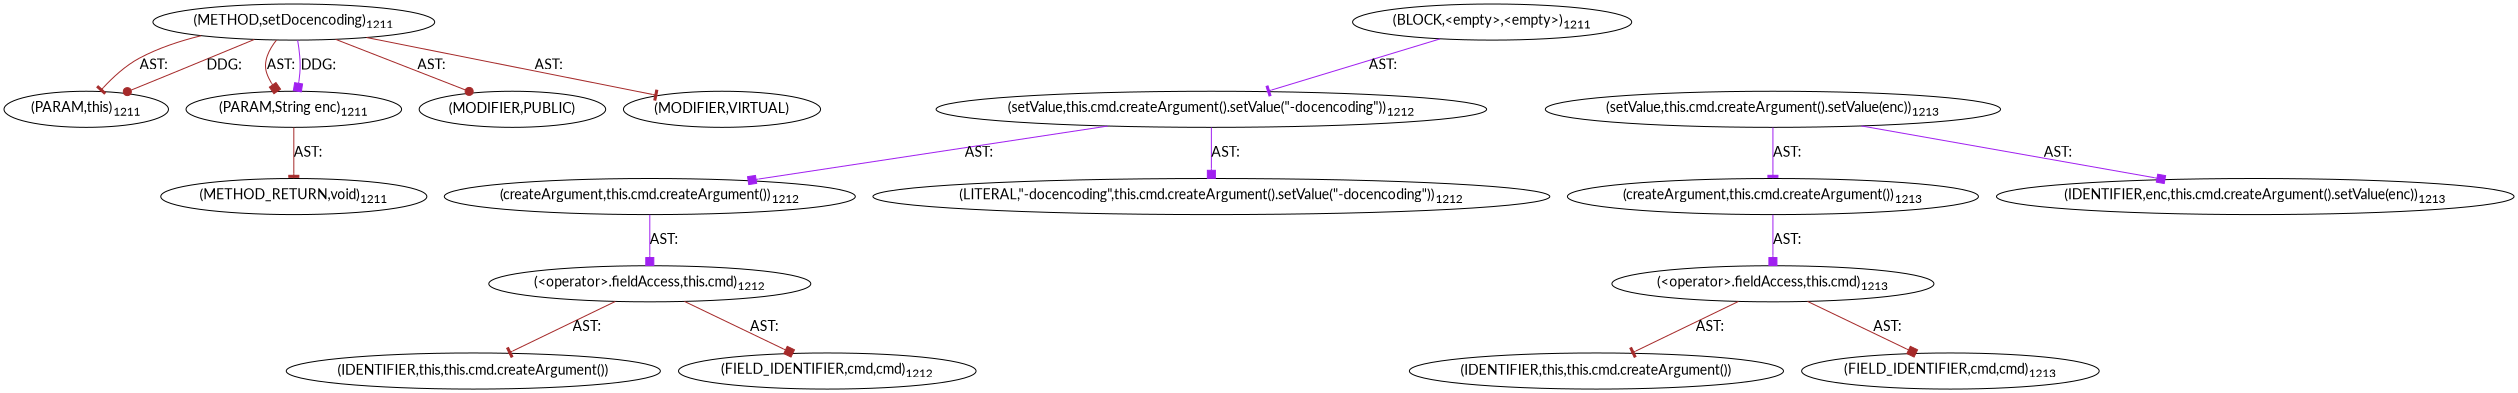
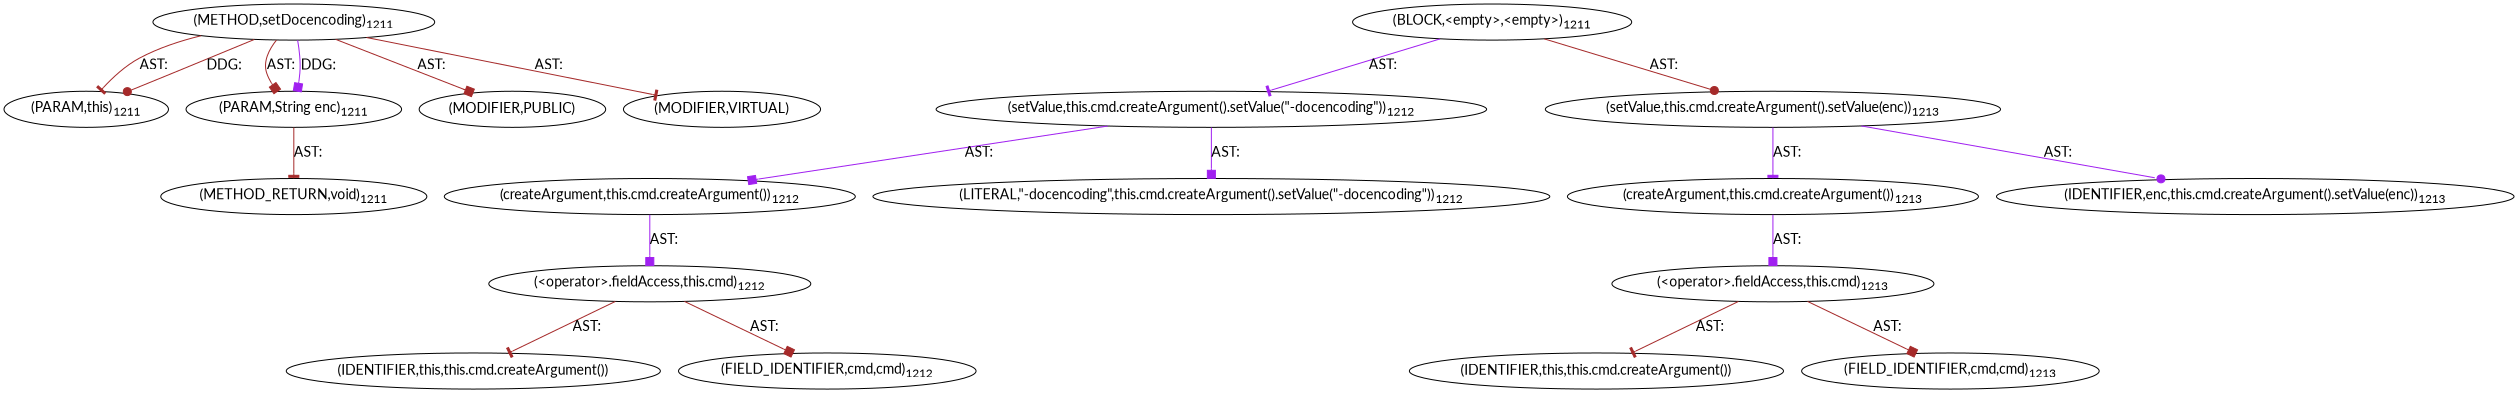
none -> (1627, 64)
(401, 65) -> (401, 65)
(2008, 152) -> (2008, 152)
